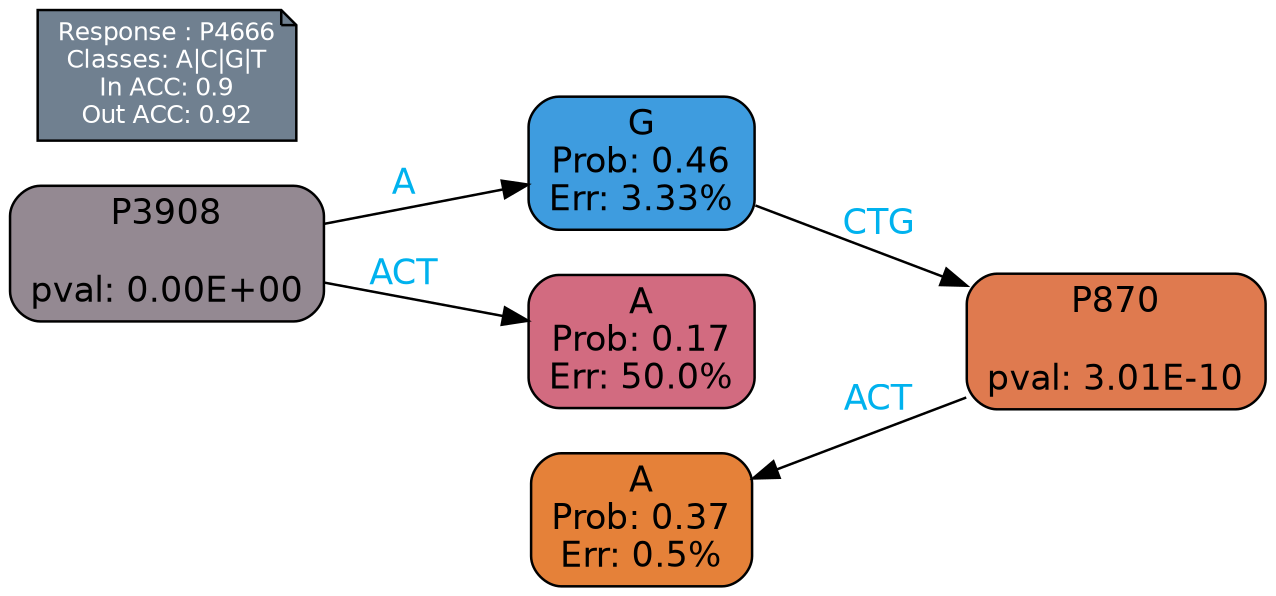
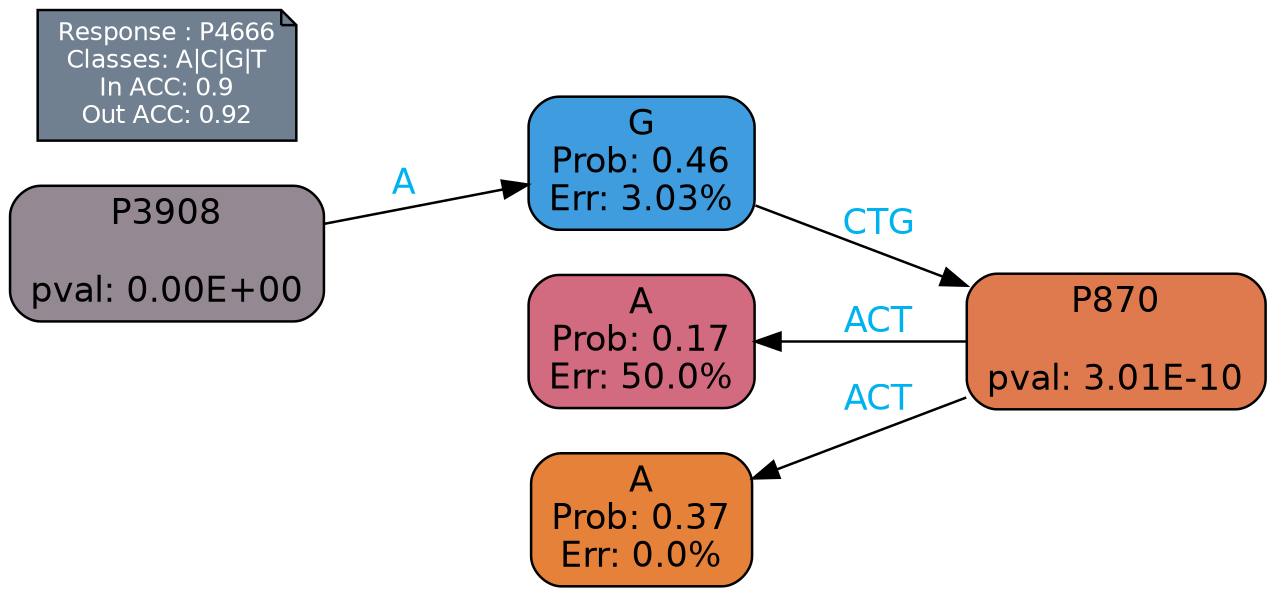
(642, 163) -> (642, 163)
(414, 299) -> (874, 342)
(642, 520) -> (642, 520)
